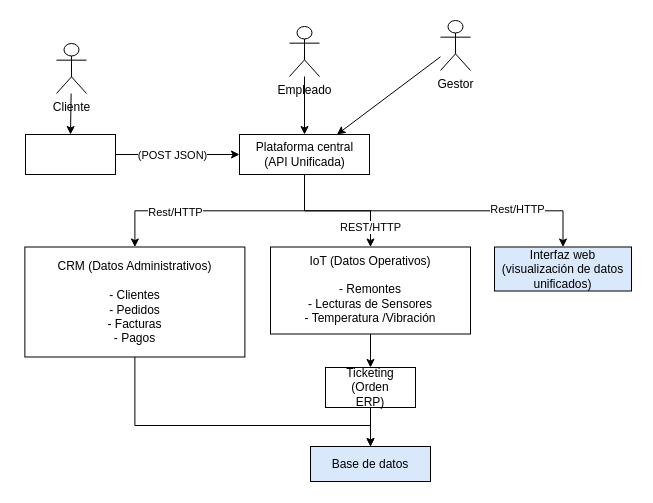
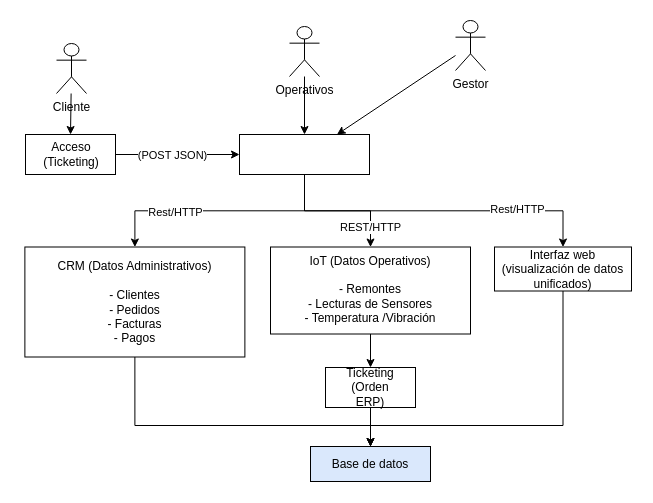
(456, 46) -> (471, 46)
(305, 91) -> (305, 91)
none -> (72, 155)
(305, 155) -> none
(563, 269) -> (563, 269)
none -> (535, 426)
